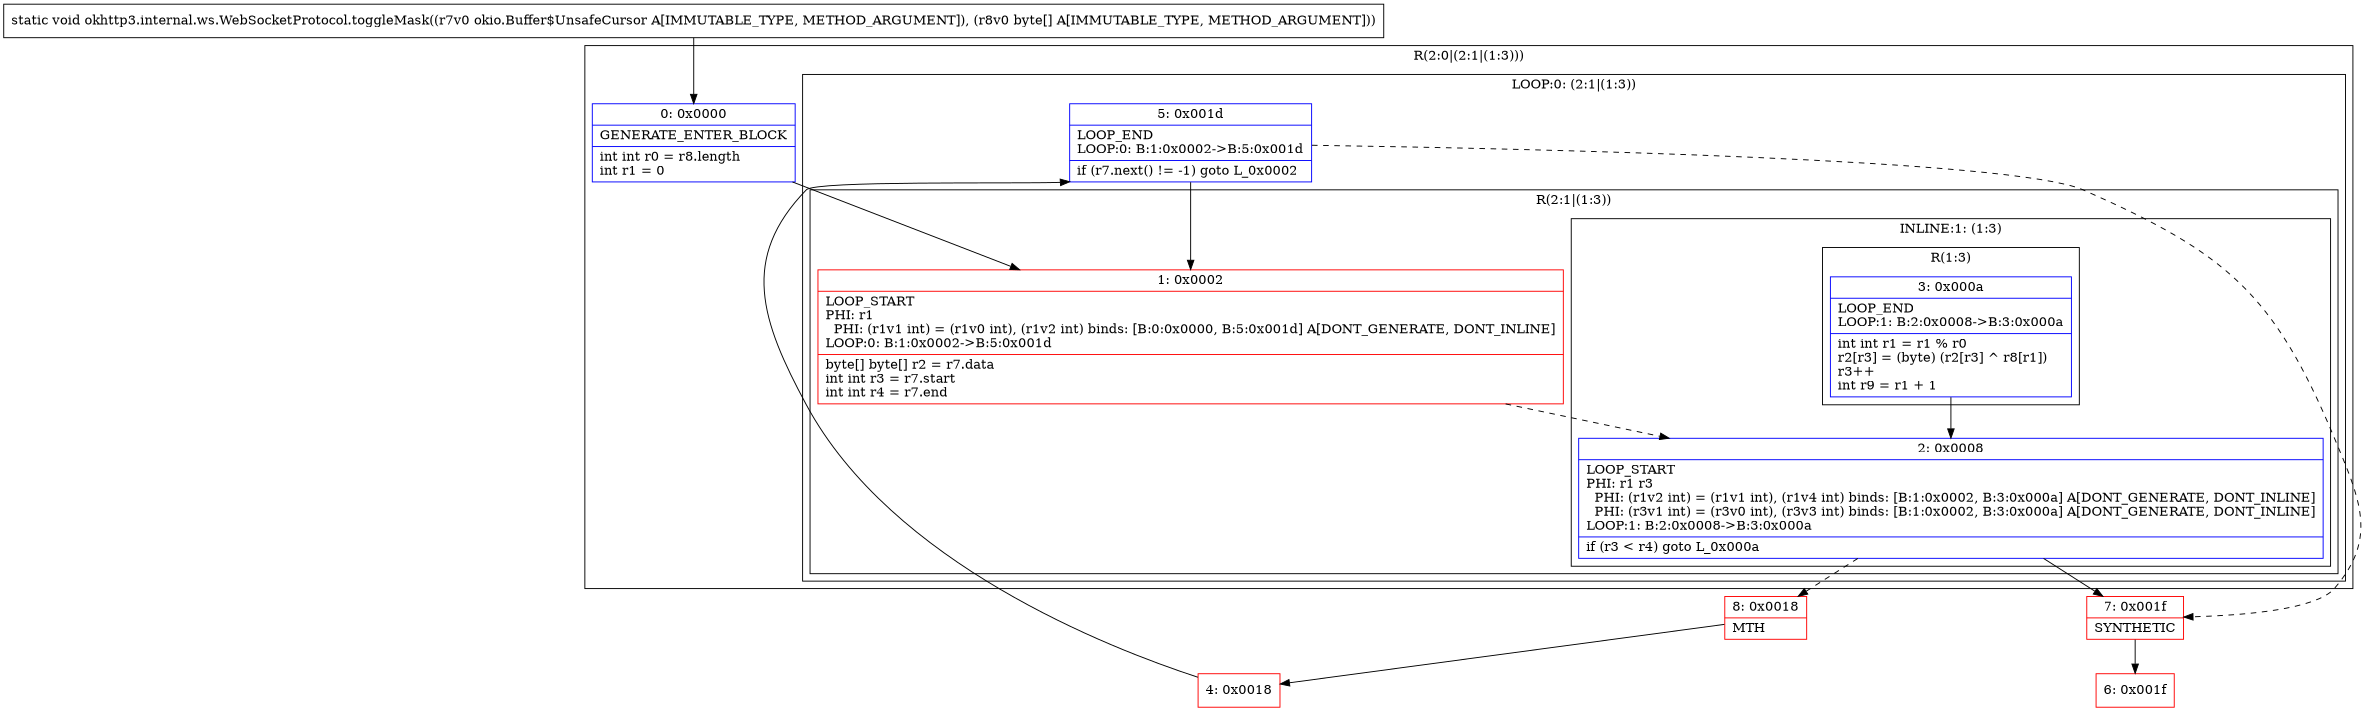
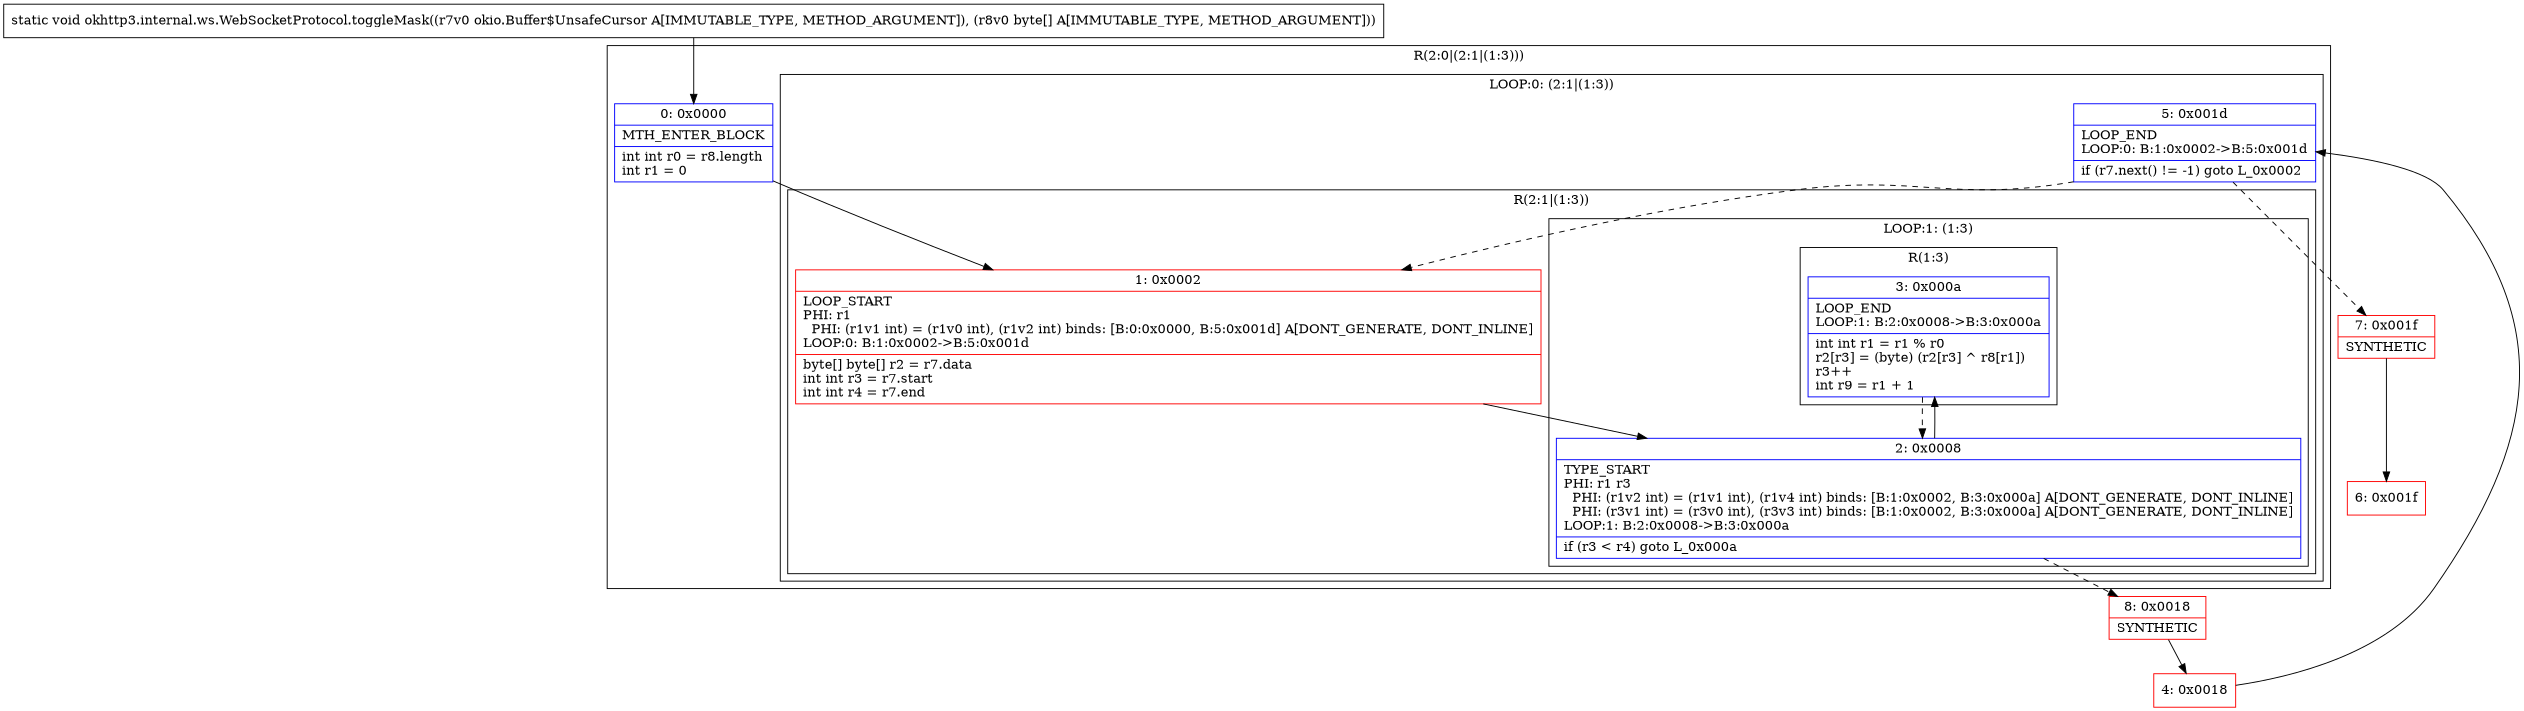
(694, 135) -> (694, 135)
(1191, 221) -> (1740, 198)
(1951, 229) -> (1929, 229)
(1951, 413) -> (1922, 413)
(1583, 420) -> (1560, 420)
(1631, 470) -> (1607, 470)
(2069, 575) -> (1935, 422)
(1749, 628) -> (2157, 628)
